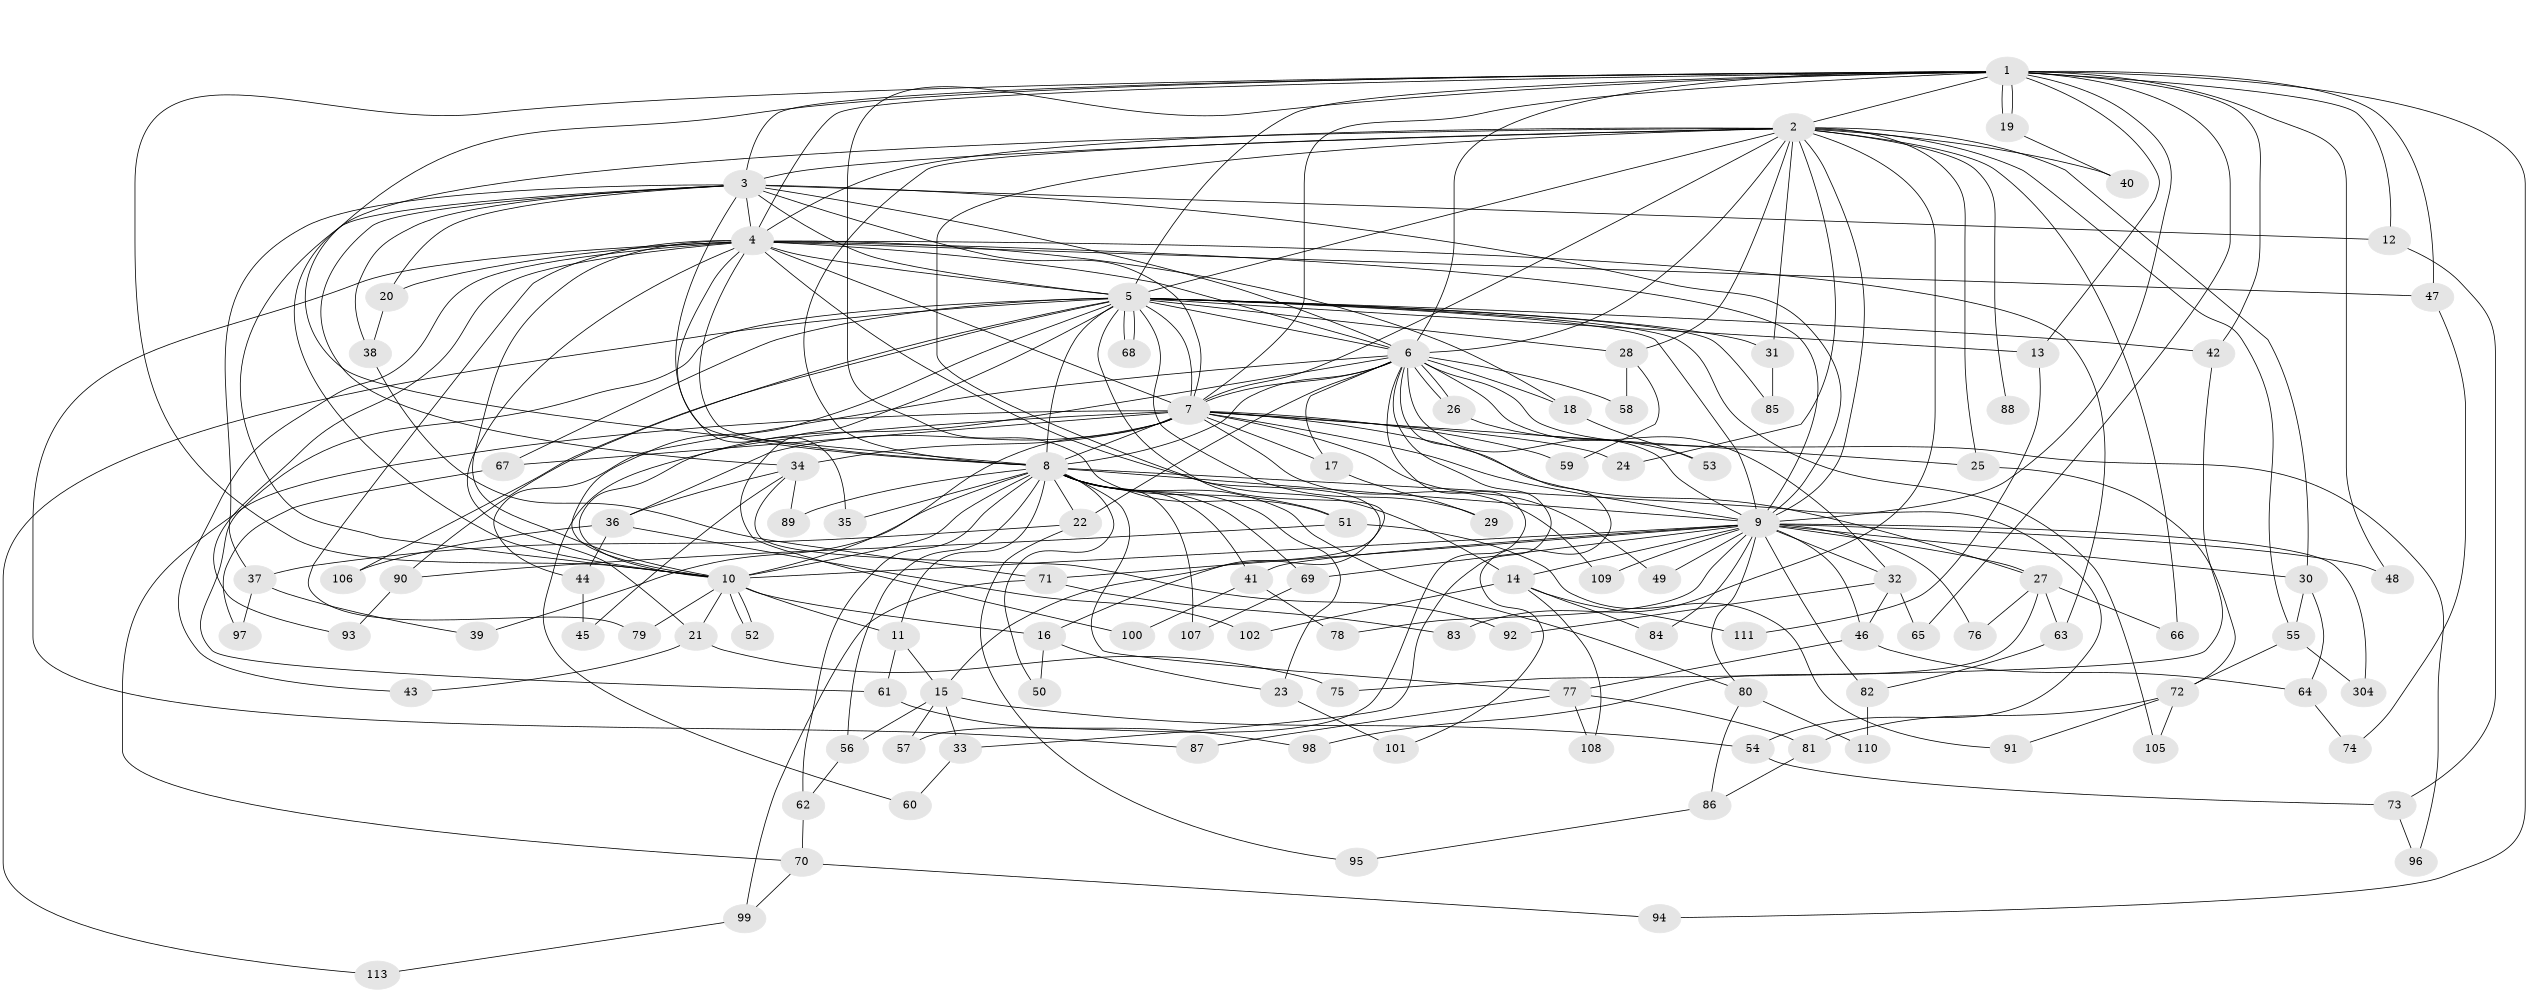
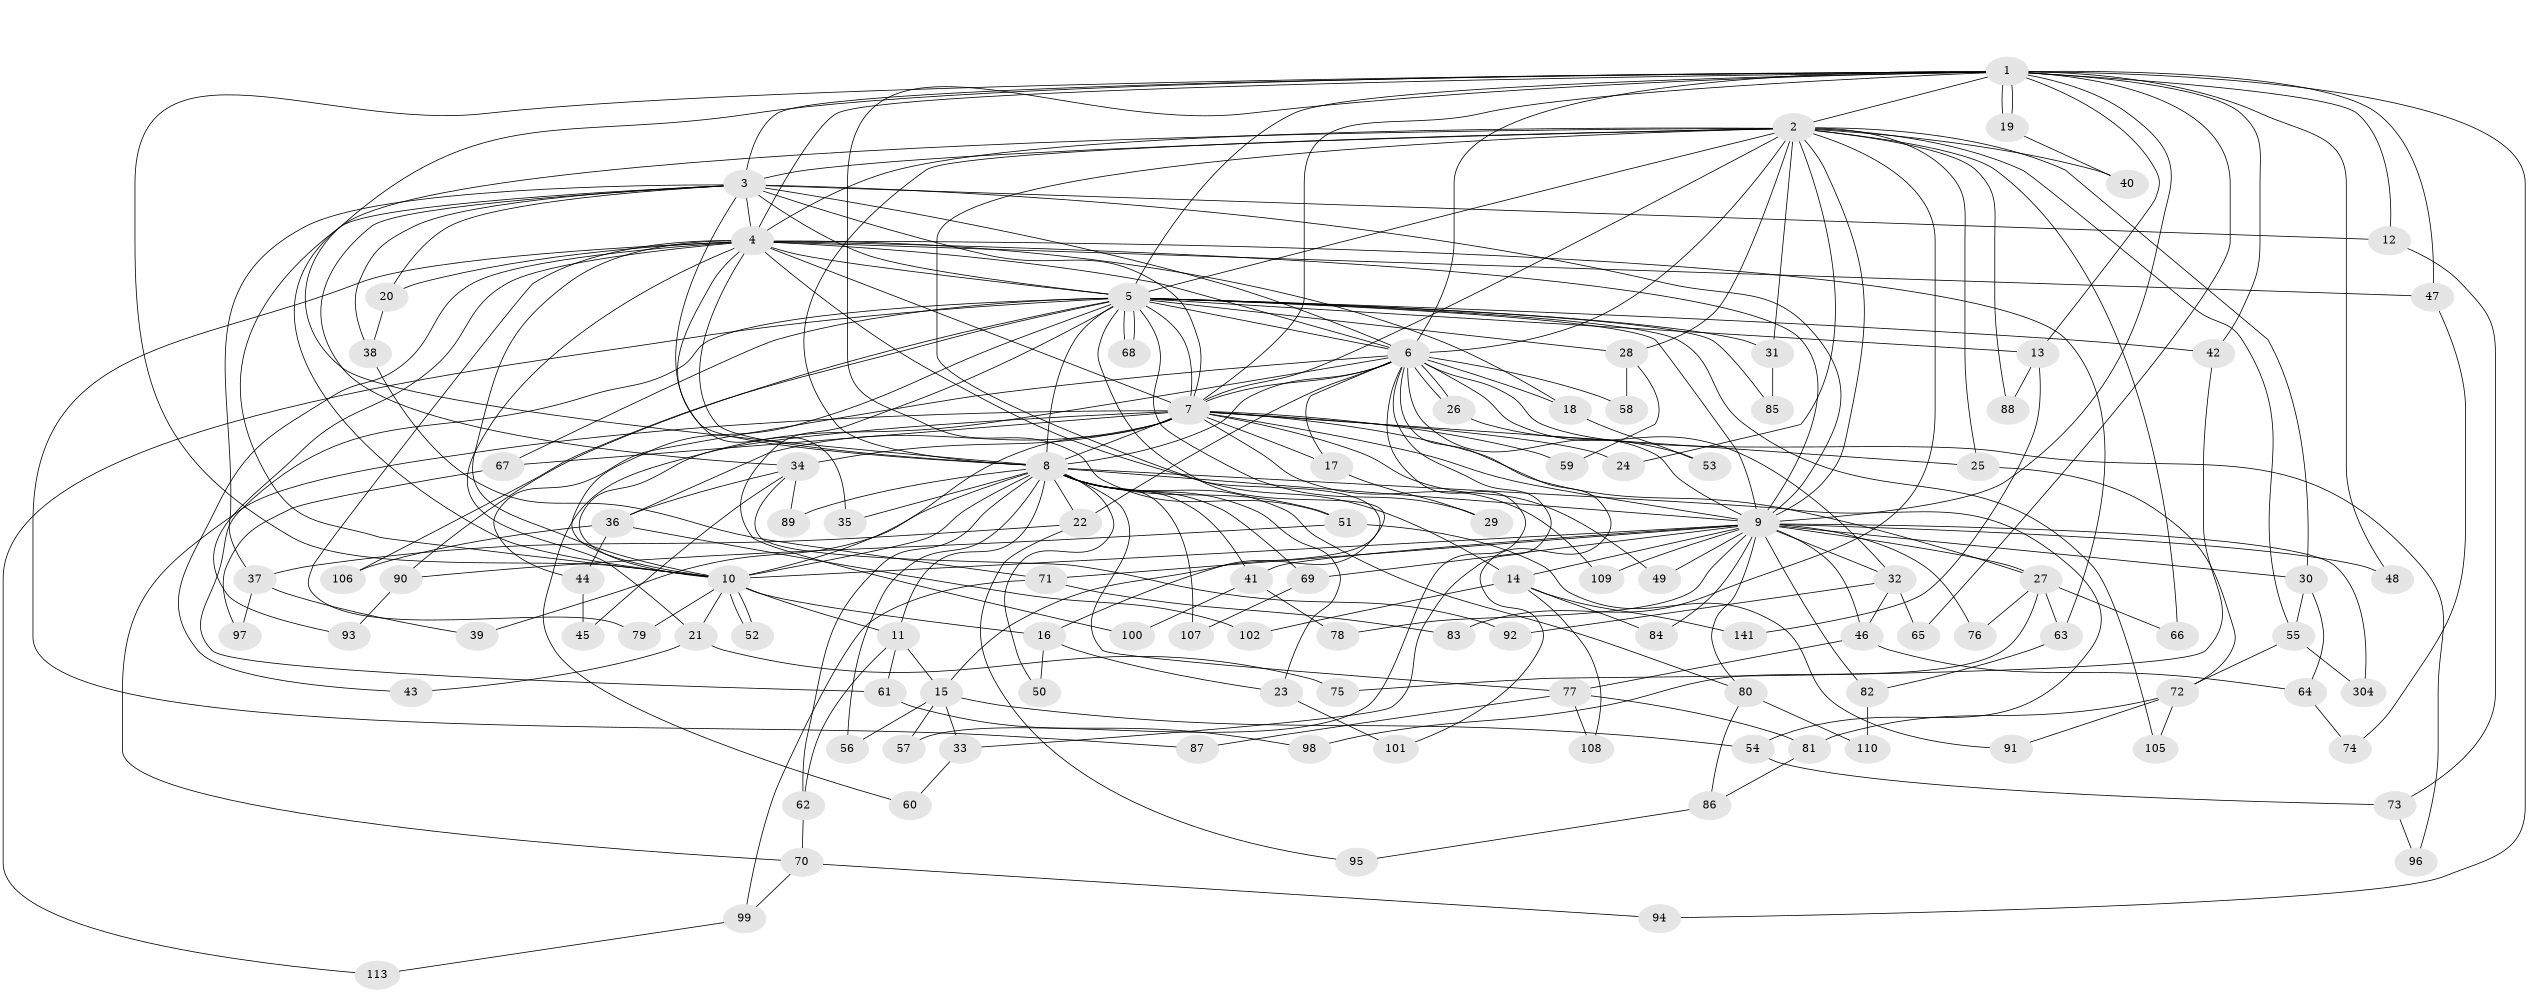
none -> (2023, 382)
(1744, 636) -> (1744, 636)
(827, 775) -> (832, 712)
